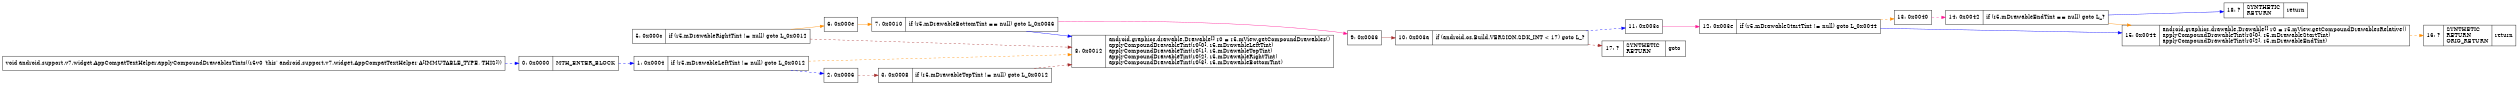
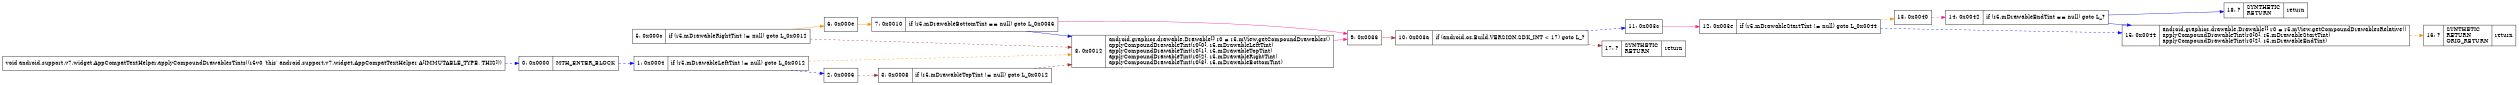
(2118, 24) -> (2118, 24)
(1999, 31) -> (1999, 31)
none -> (1339, 40)
(1675, 48) -> (1674, 48)
